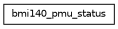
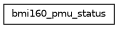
(59, 14) -> (59, 14)
